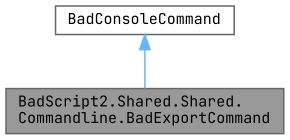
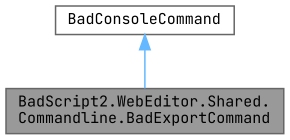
(145, 111) -> (145, 111)
